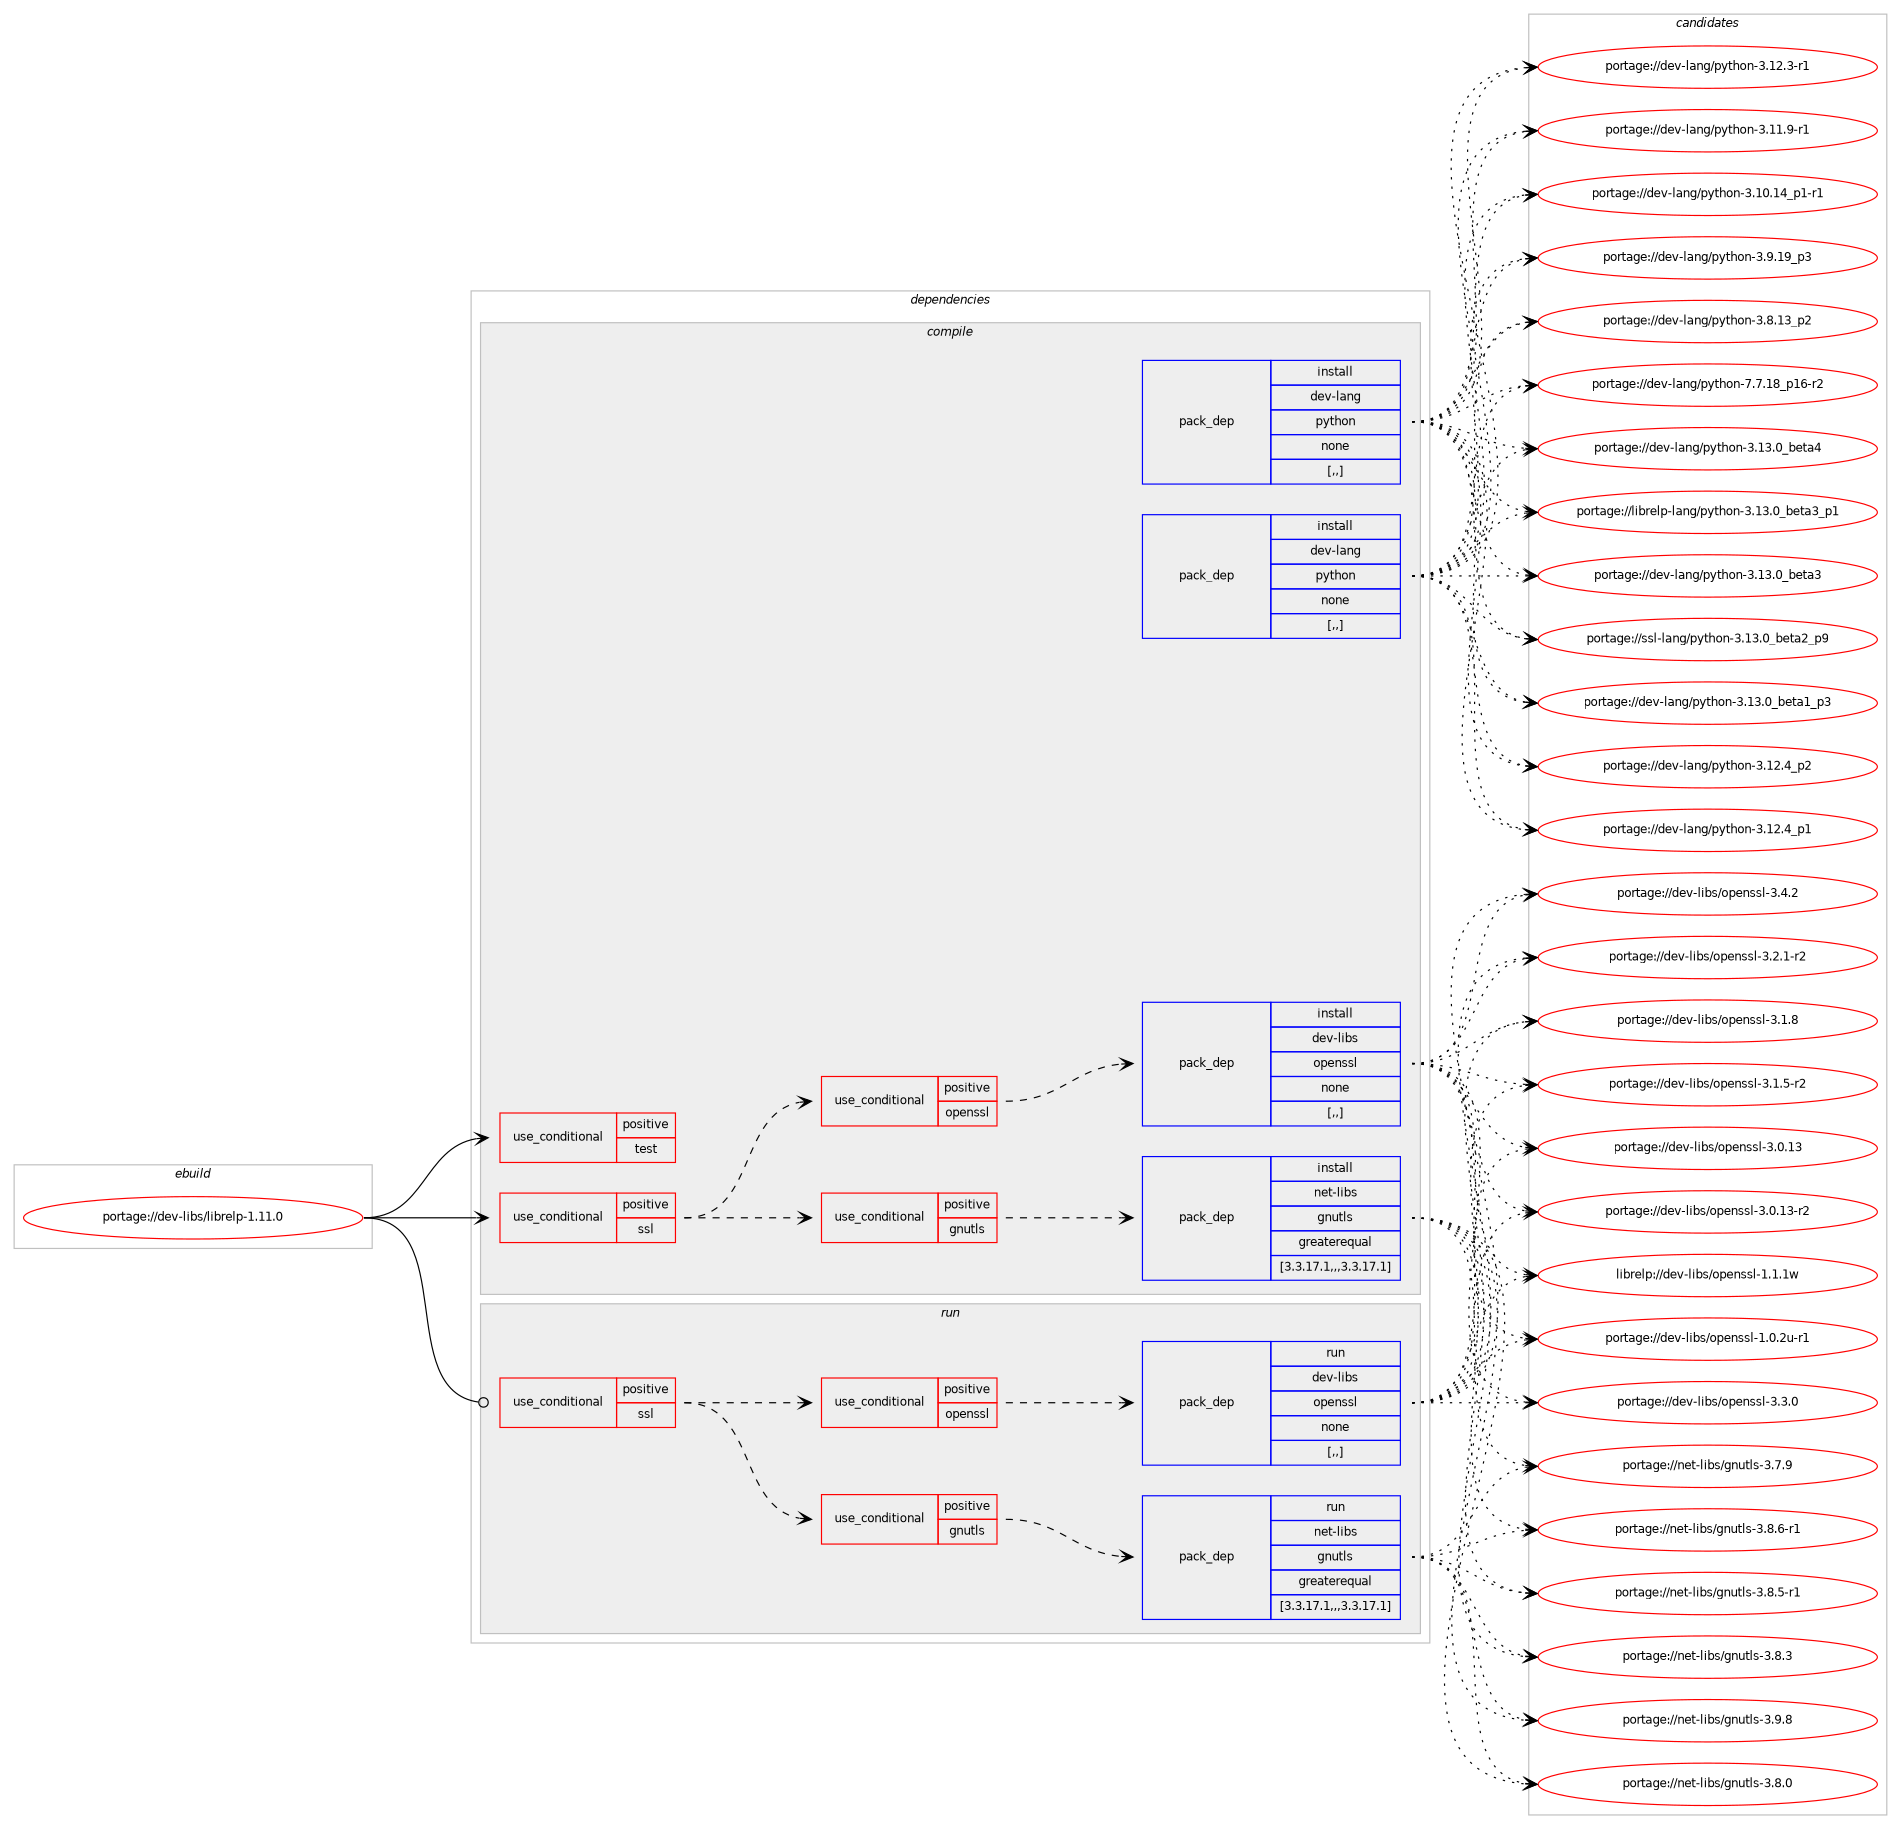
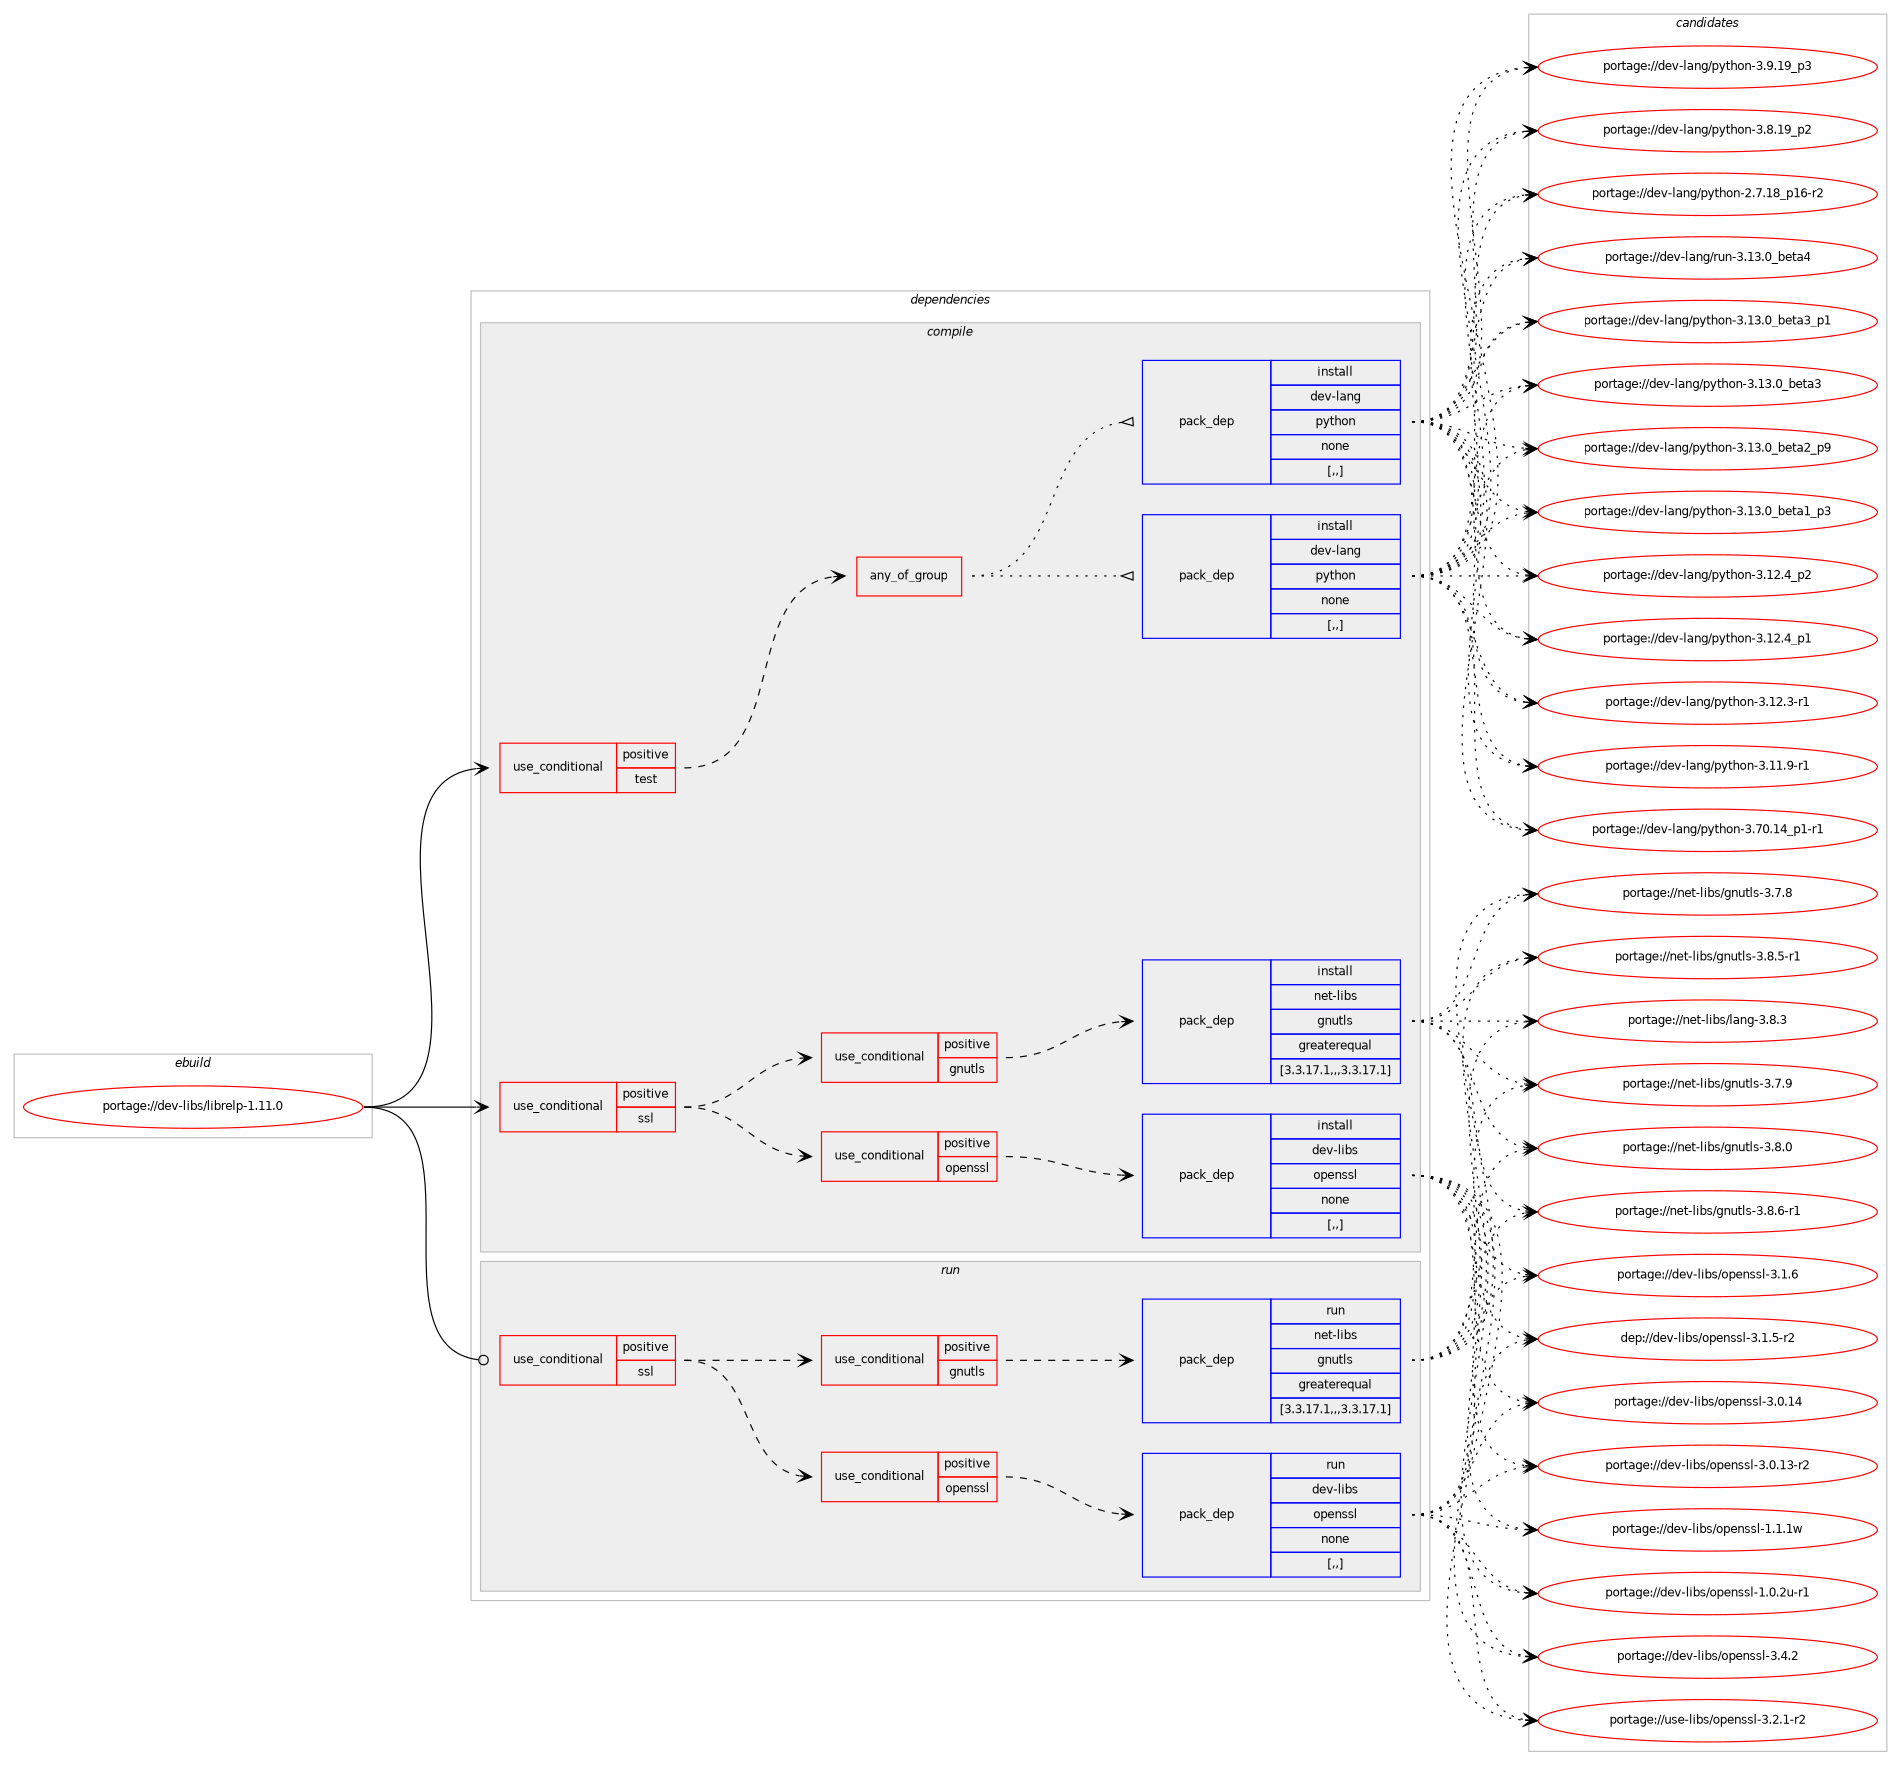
(1708, 194) -> (1708, 830)
(1708, 322) -> (1708, 131)
(1708, 385) -> (1708, 194)
(1708, 449) -> (1708, 258)
(1708, 512) -> (1708, 322)
none -> (909, 576)
(1708, 640) -> (1708, 449)
(1708, 958) -> (1708, 1721)
(1708, 1021) -> (1708, 1276)
(1708, 1085) -> (1708, 1339)
(1708, 1148) -> (1708, 1403)
(1708, 1276) -> (1708, 1530)
(1708, 1403) -> none
(1708, 1657) -> (1708, 1021)
(1708, 1721) -> (1708, 894)
